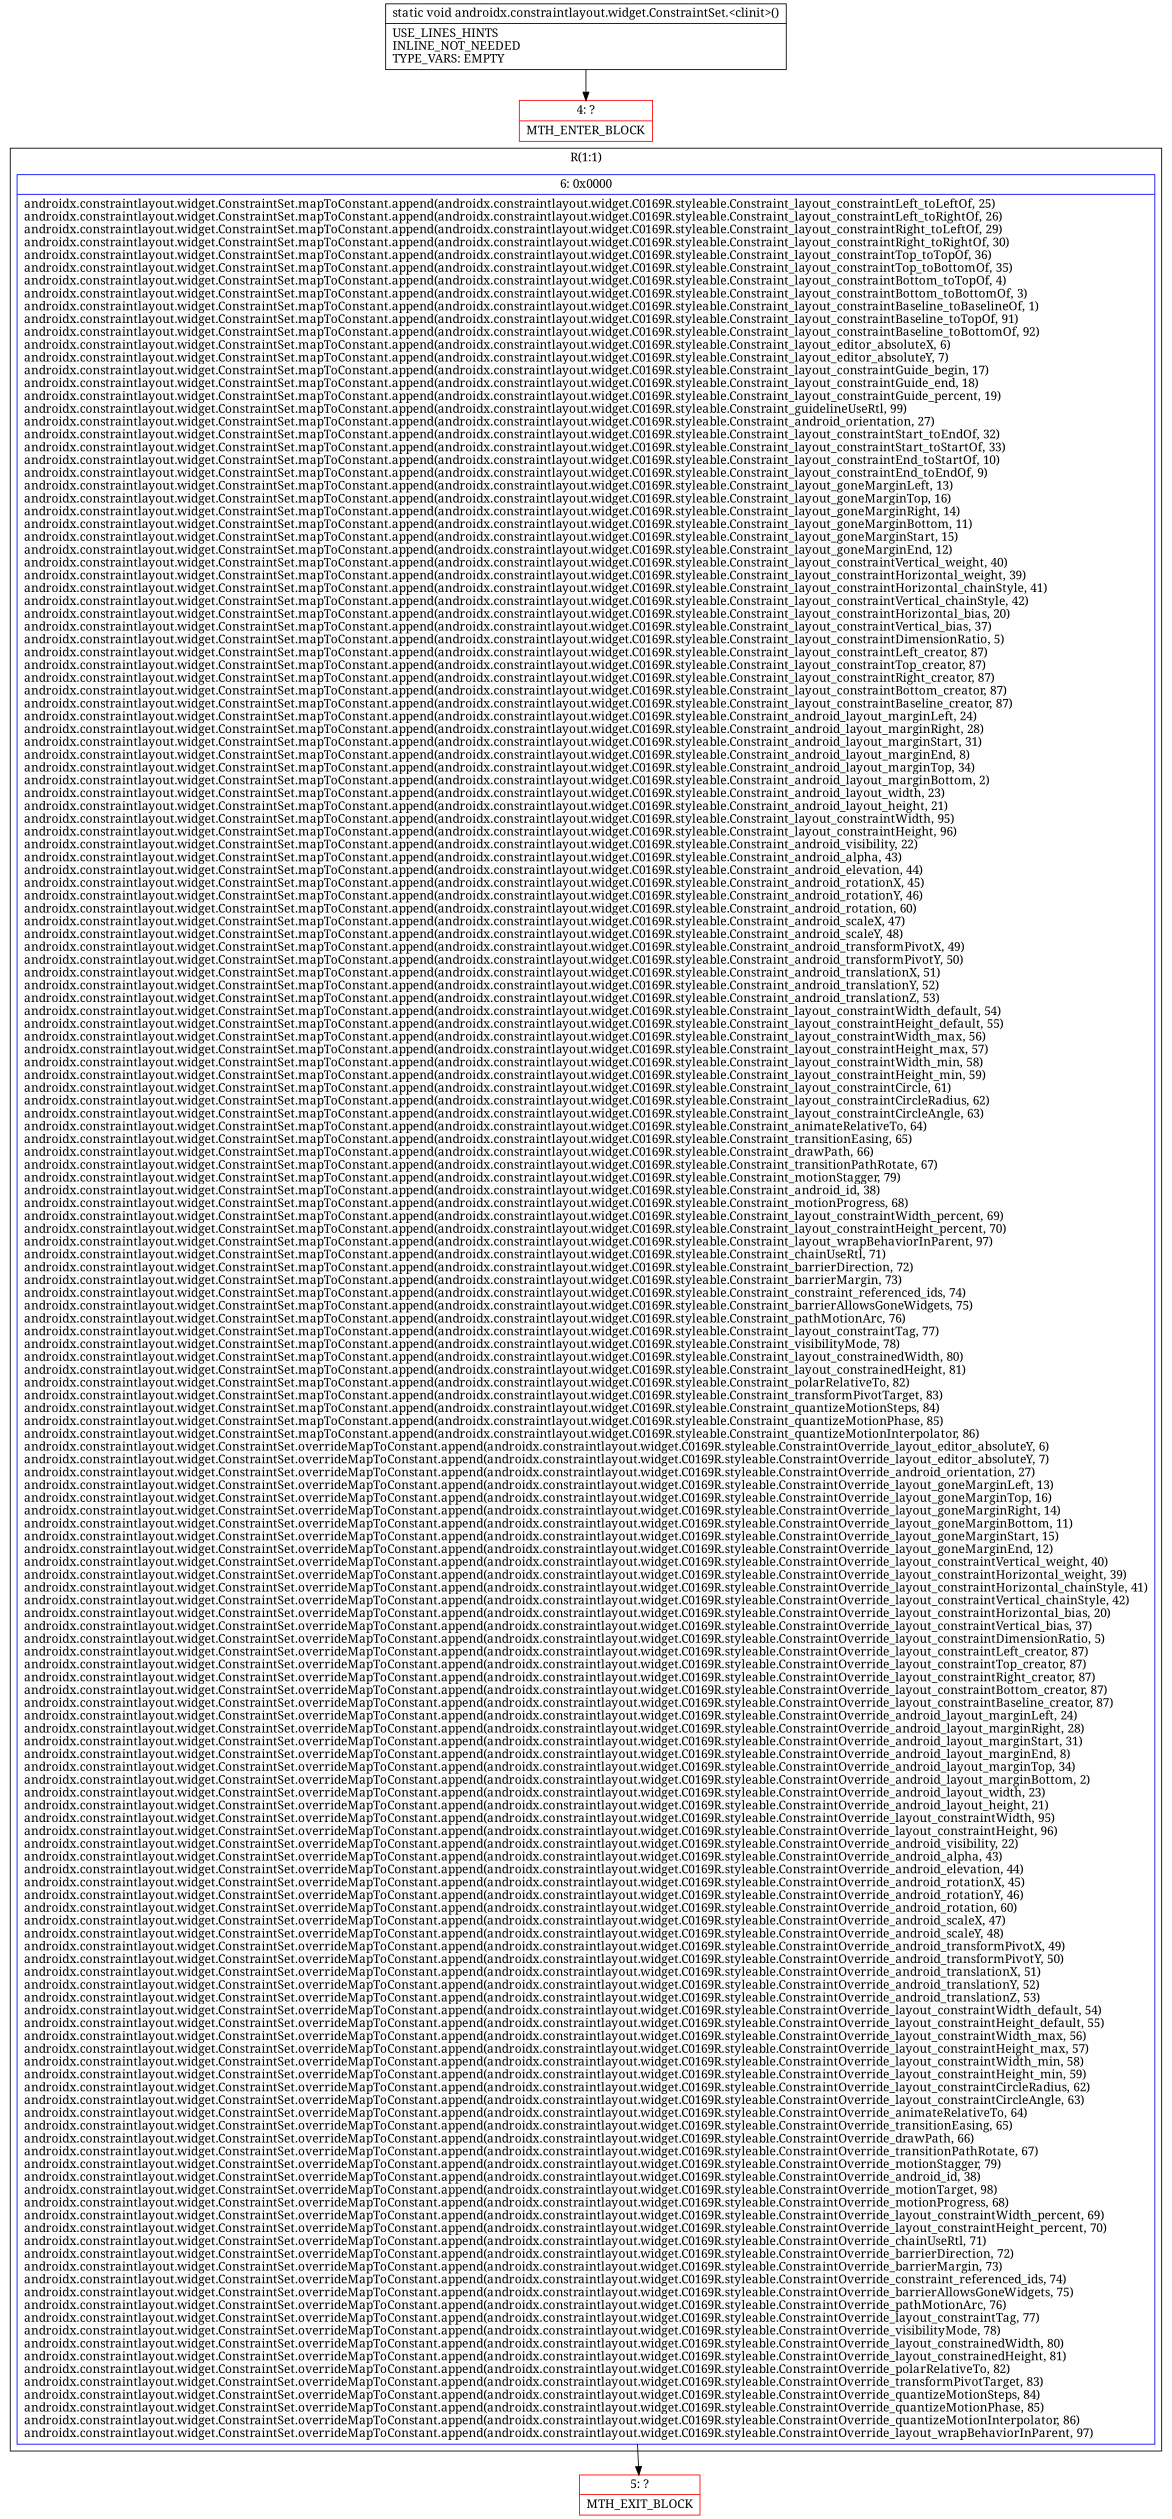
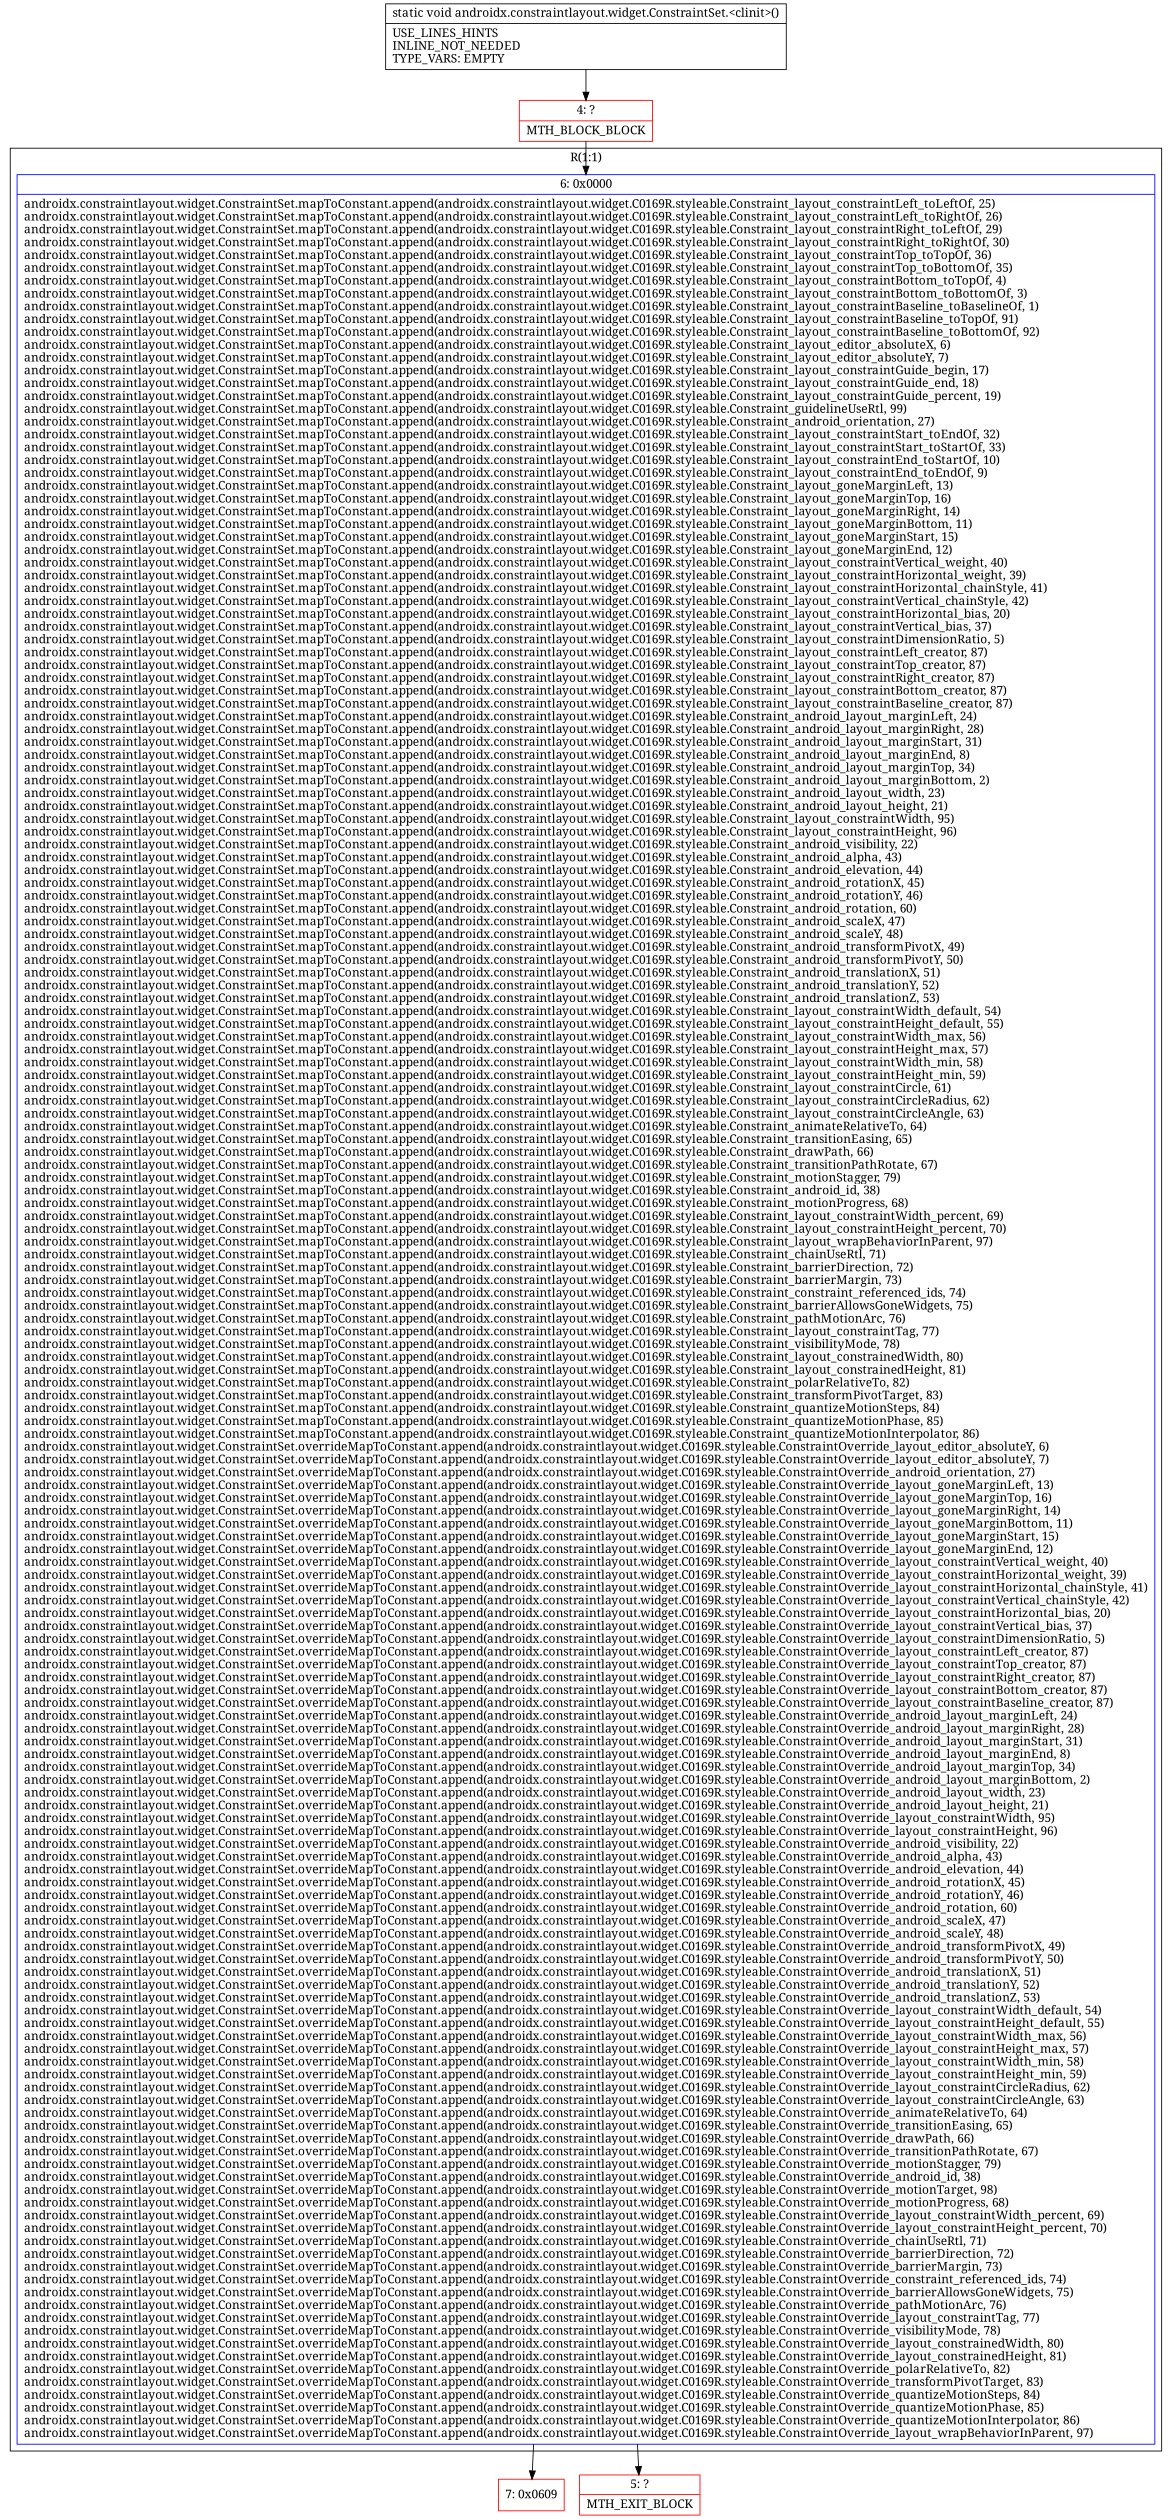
(586, 131) -> (586, 131)
none -> (586, 154)
none -> (531, 2495)
